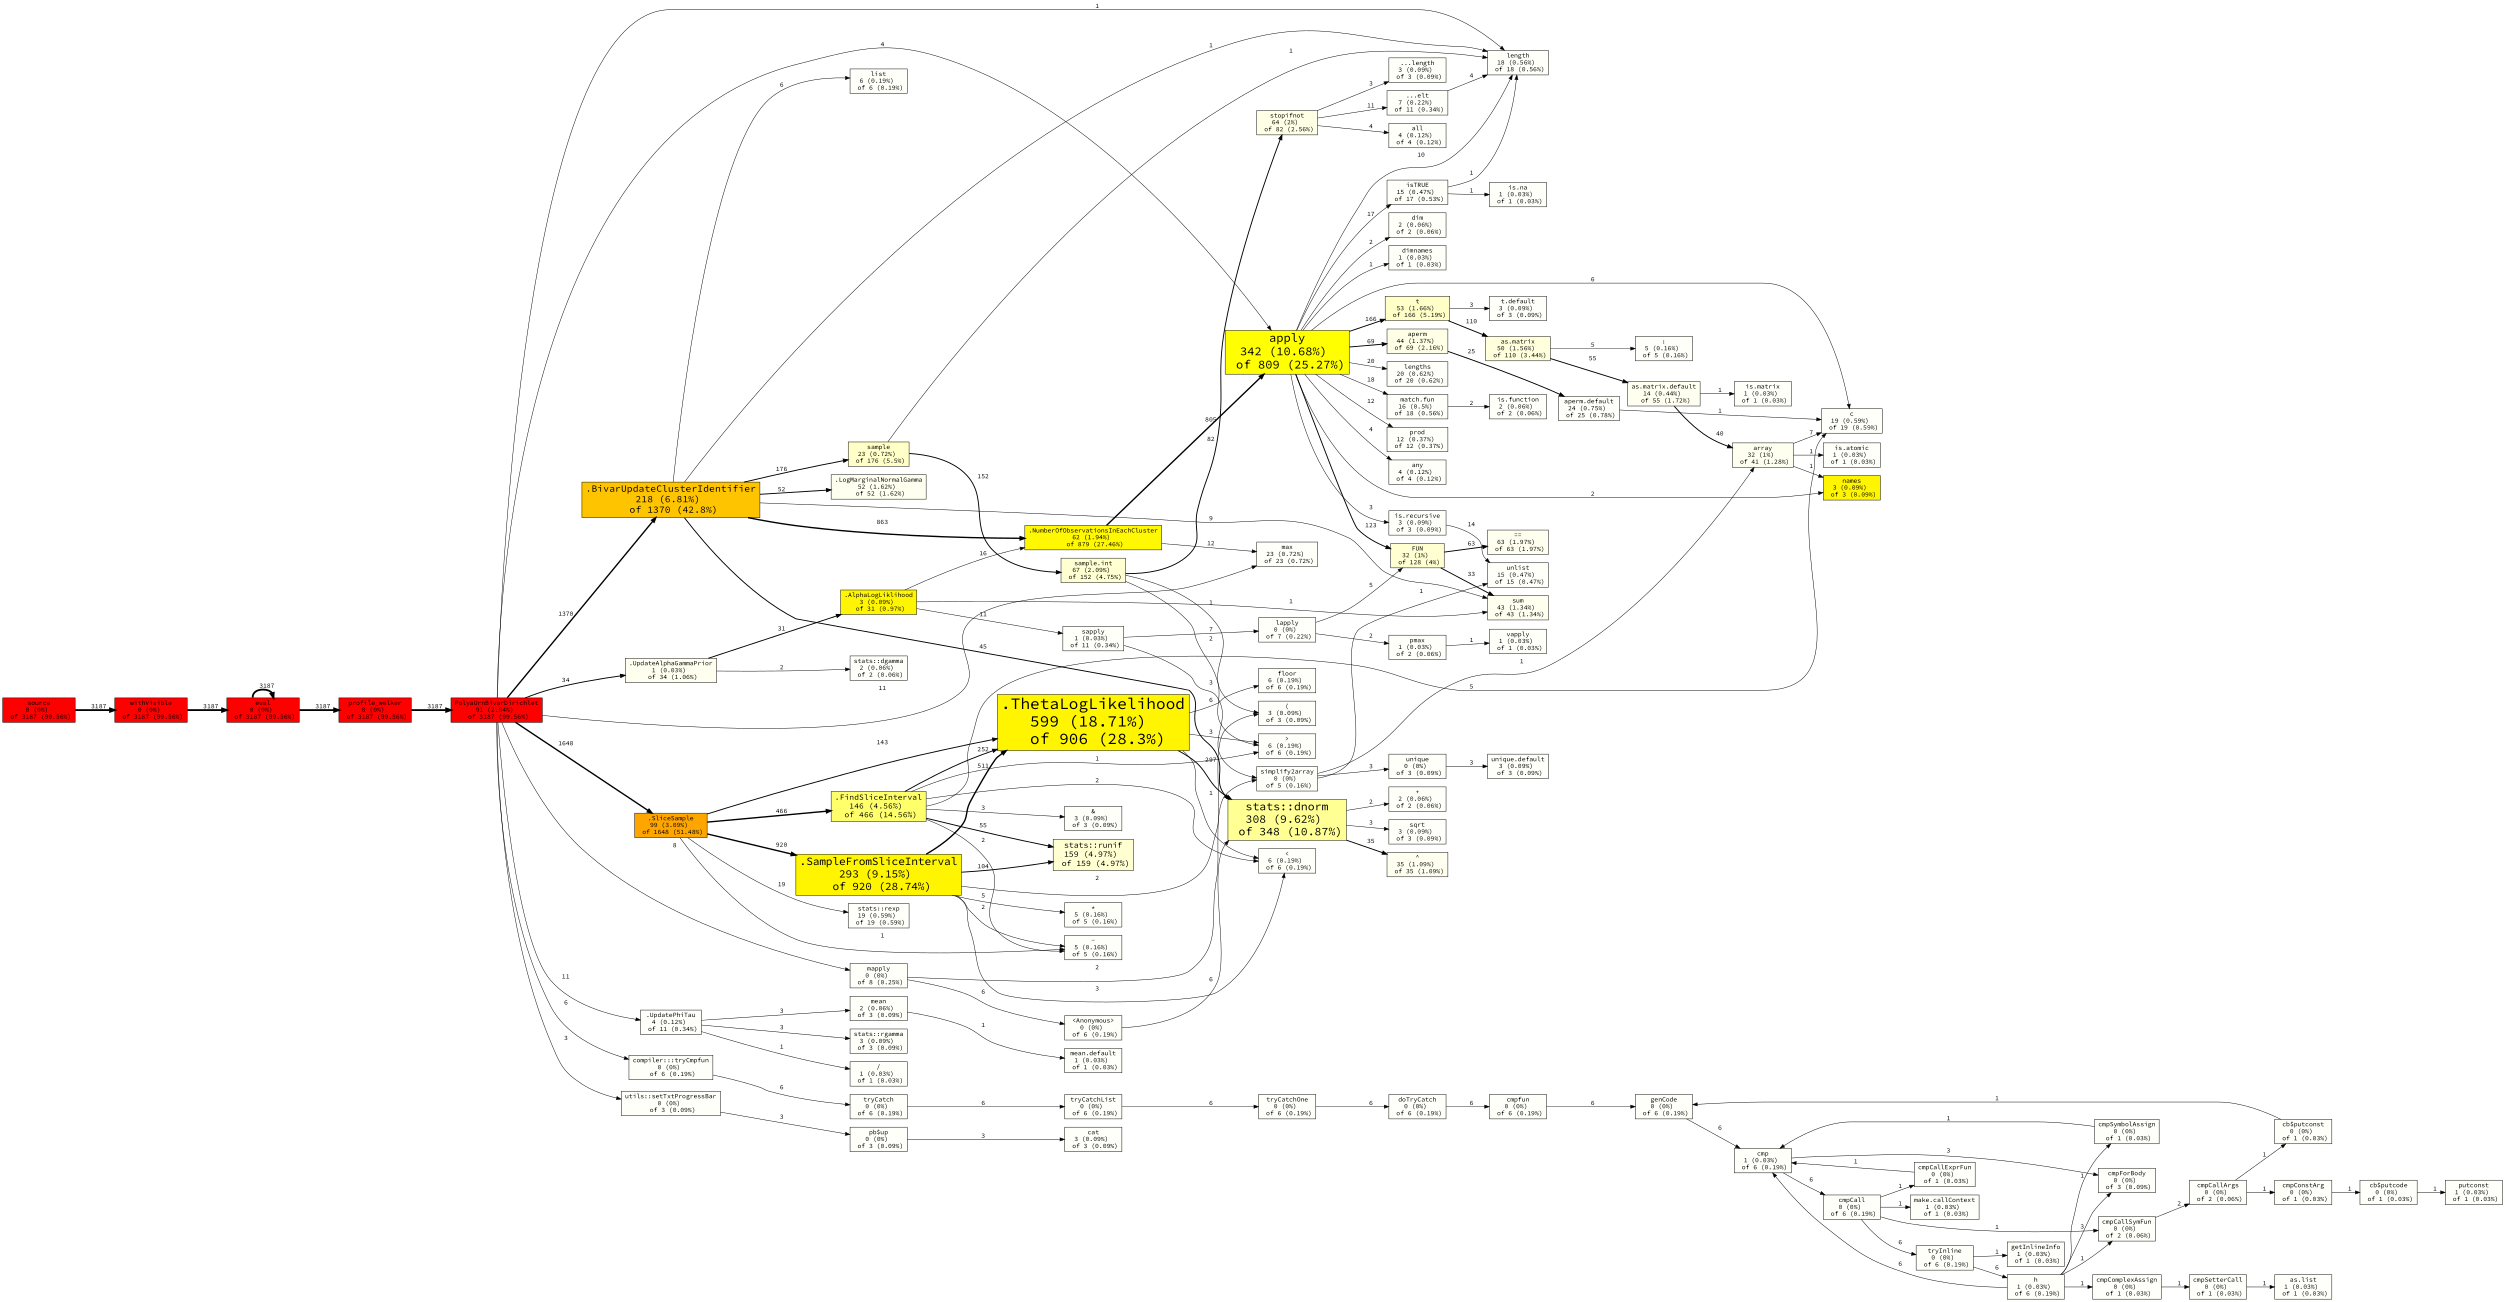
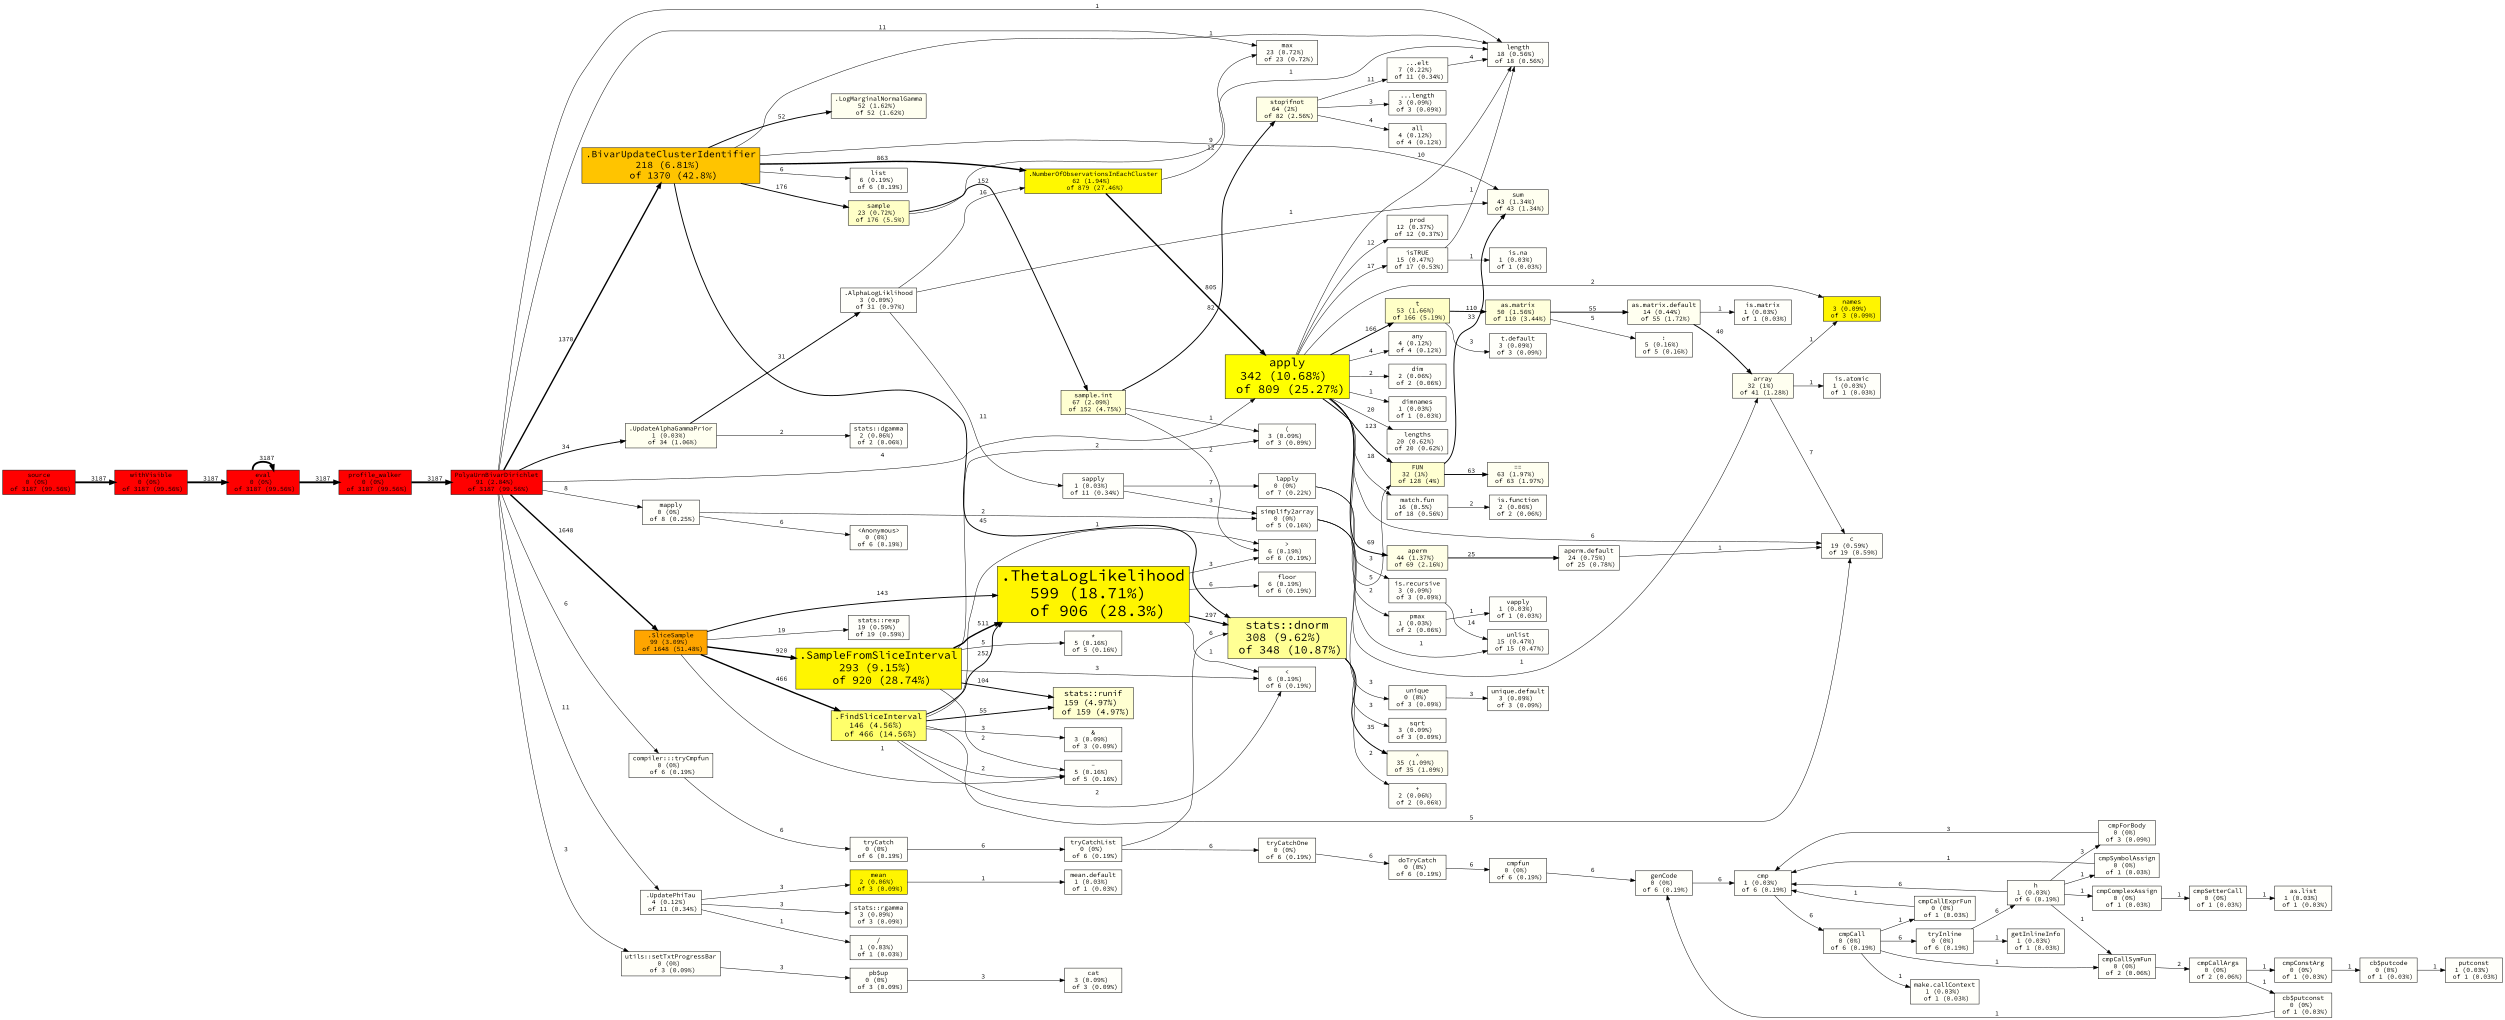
(879, 602) -> (879, 300)
(1220, 968) -> (1193, 753)
(879, 1008) -> (879, 882)
(1943, 1156) -> (1934, 833)
